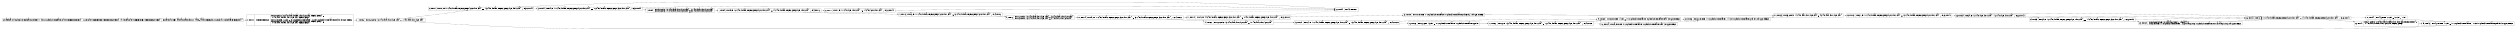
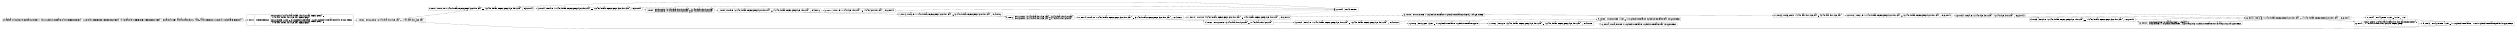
(1727, 19) -> none
